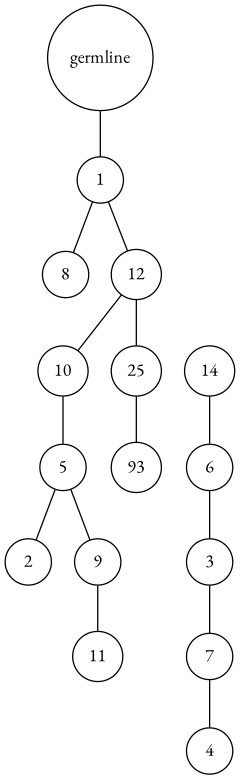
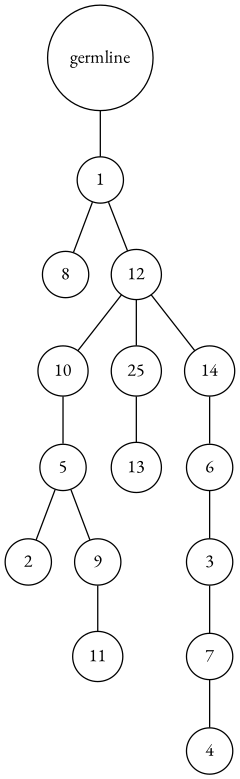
none -> (173, 323)
(136, 467) -> (136, 467)
